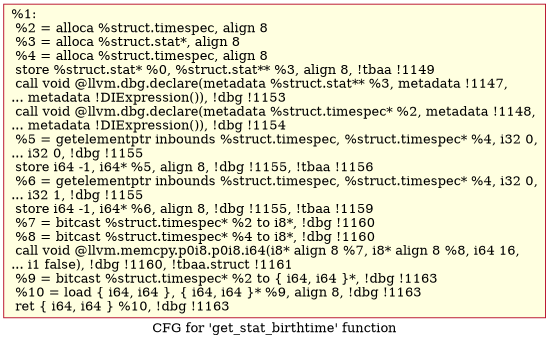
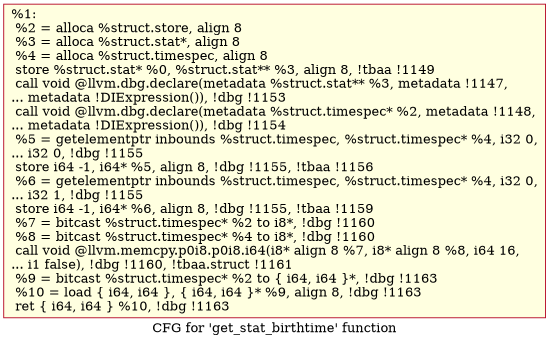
(140, 28) -> (127, 28)
